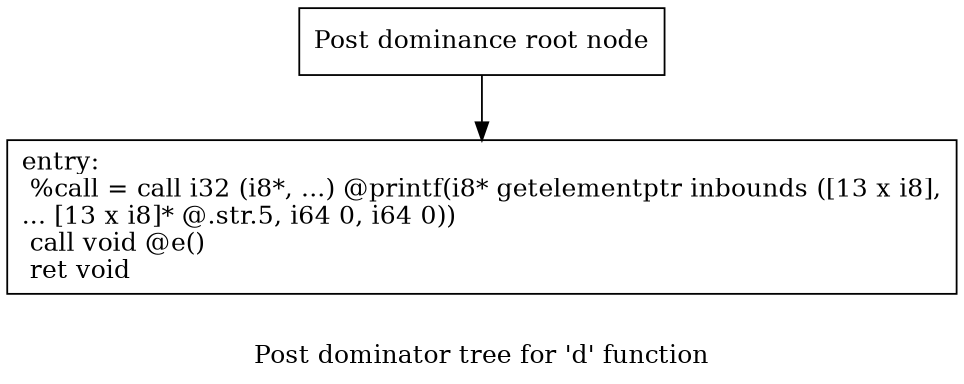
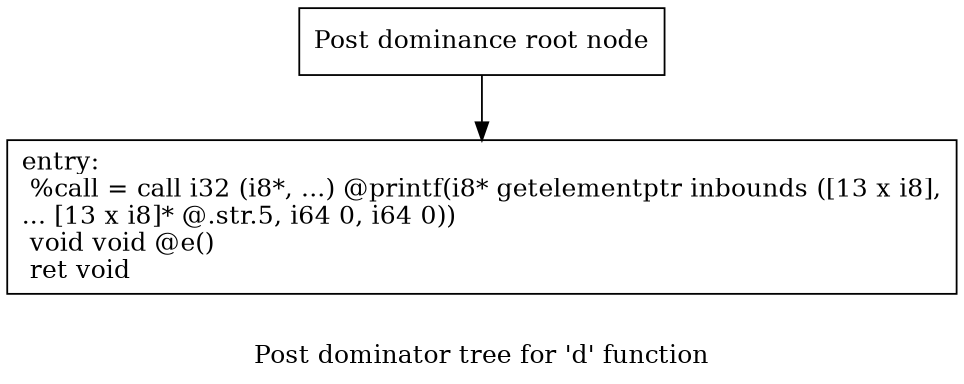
(114, 243) -> (118, 243)
